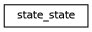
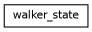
(46, 16) -> (46, 16)
